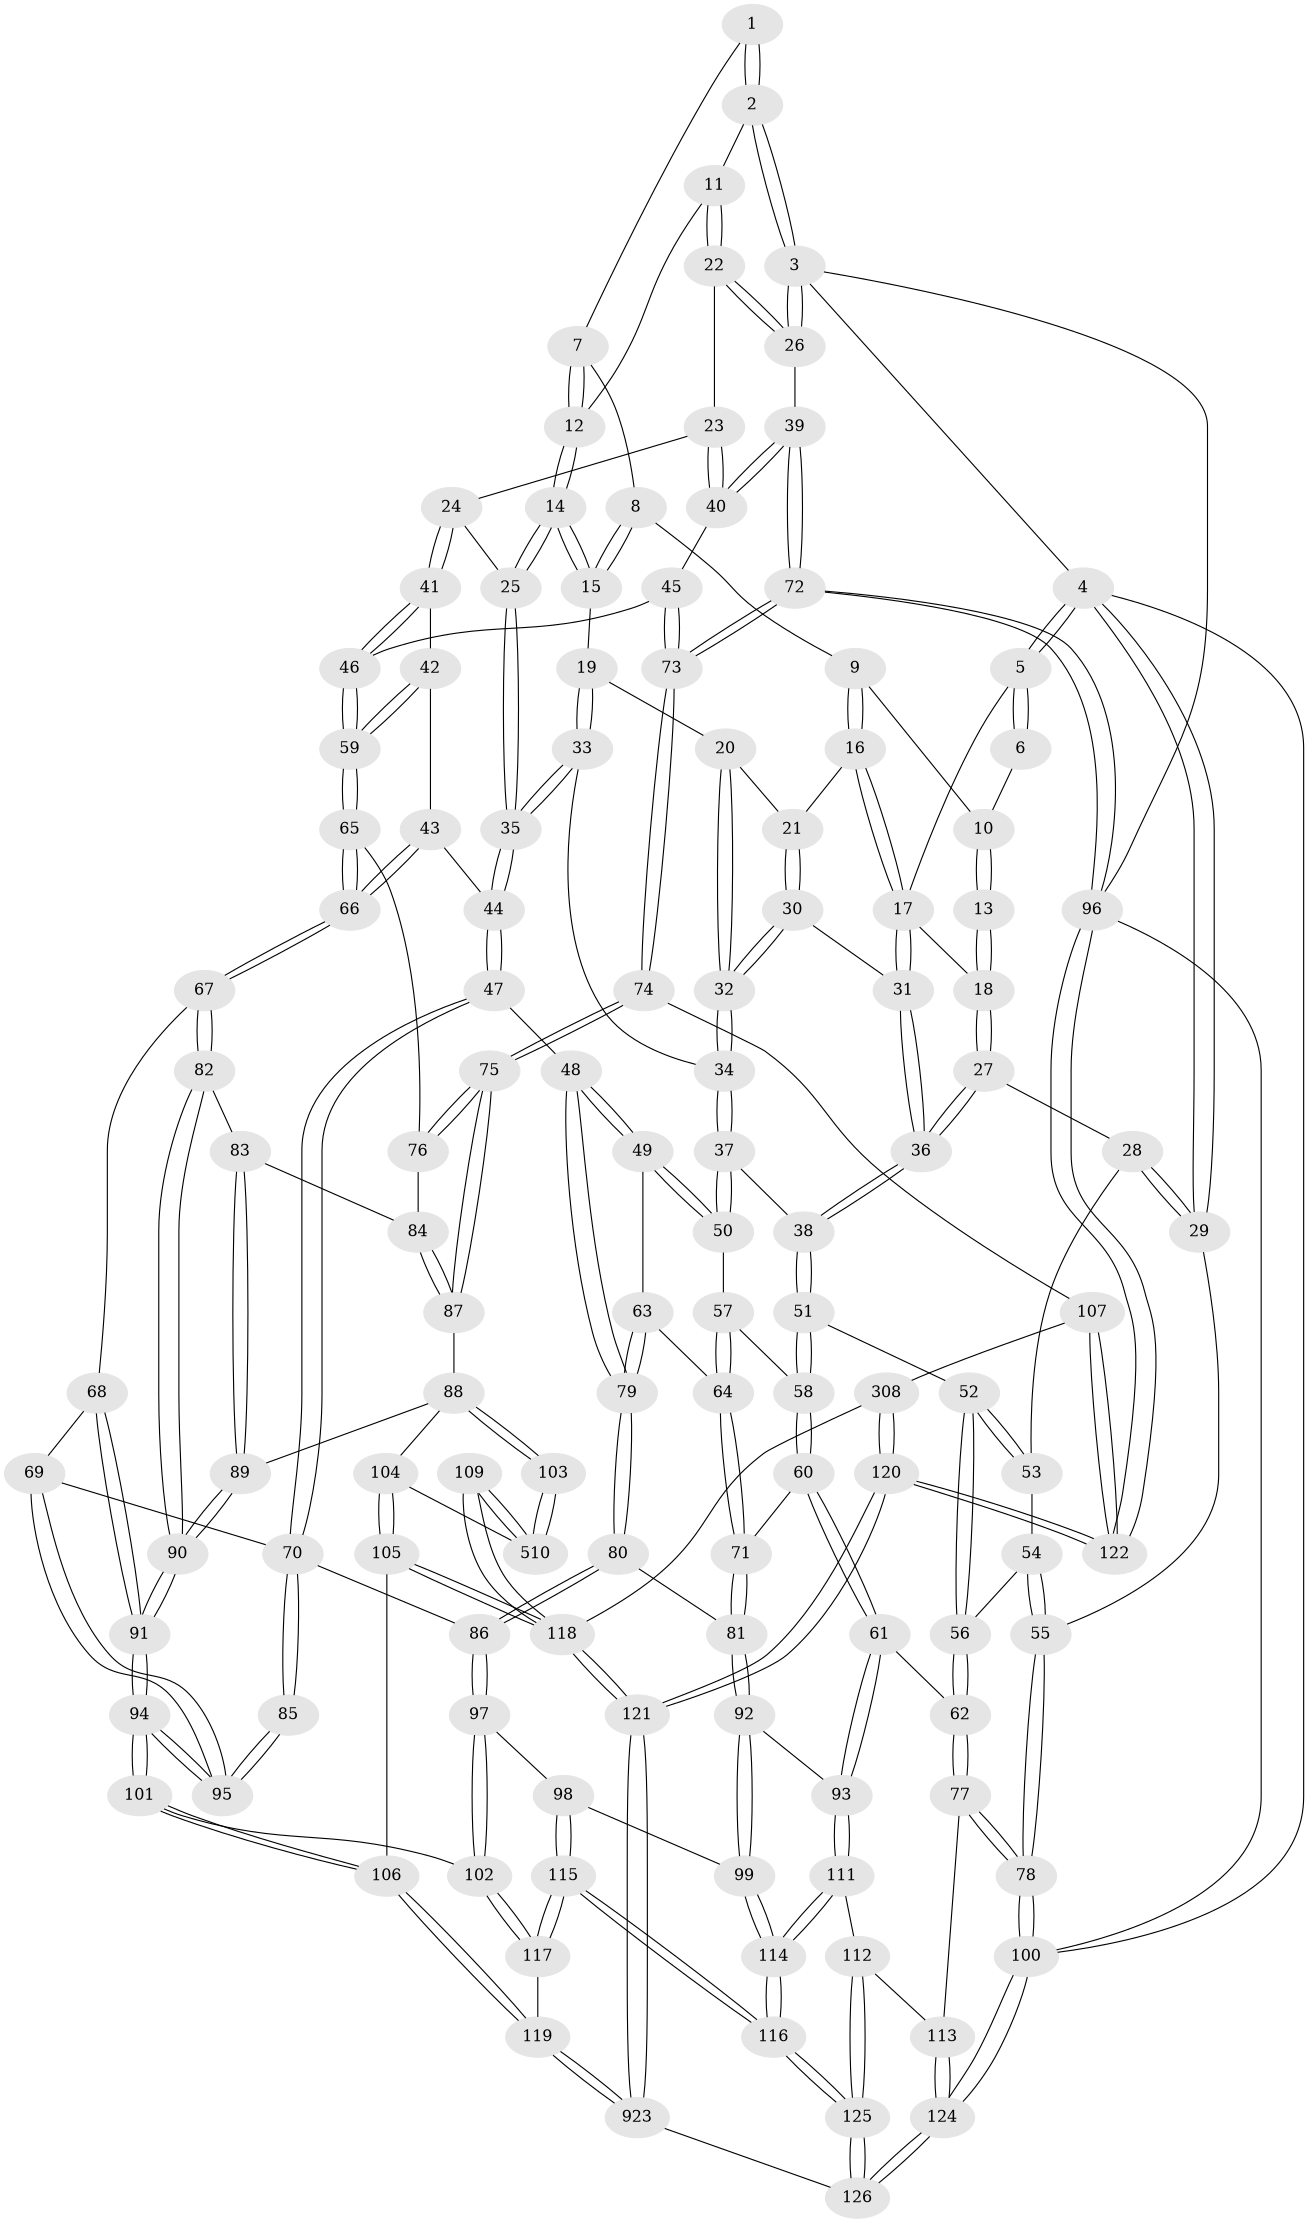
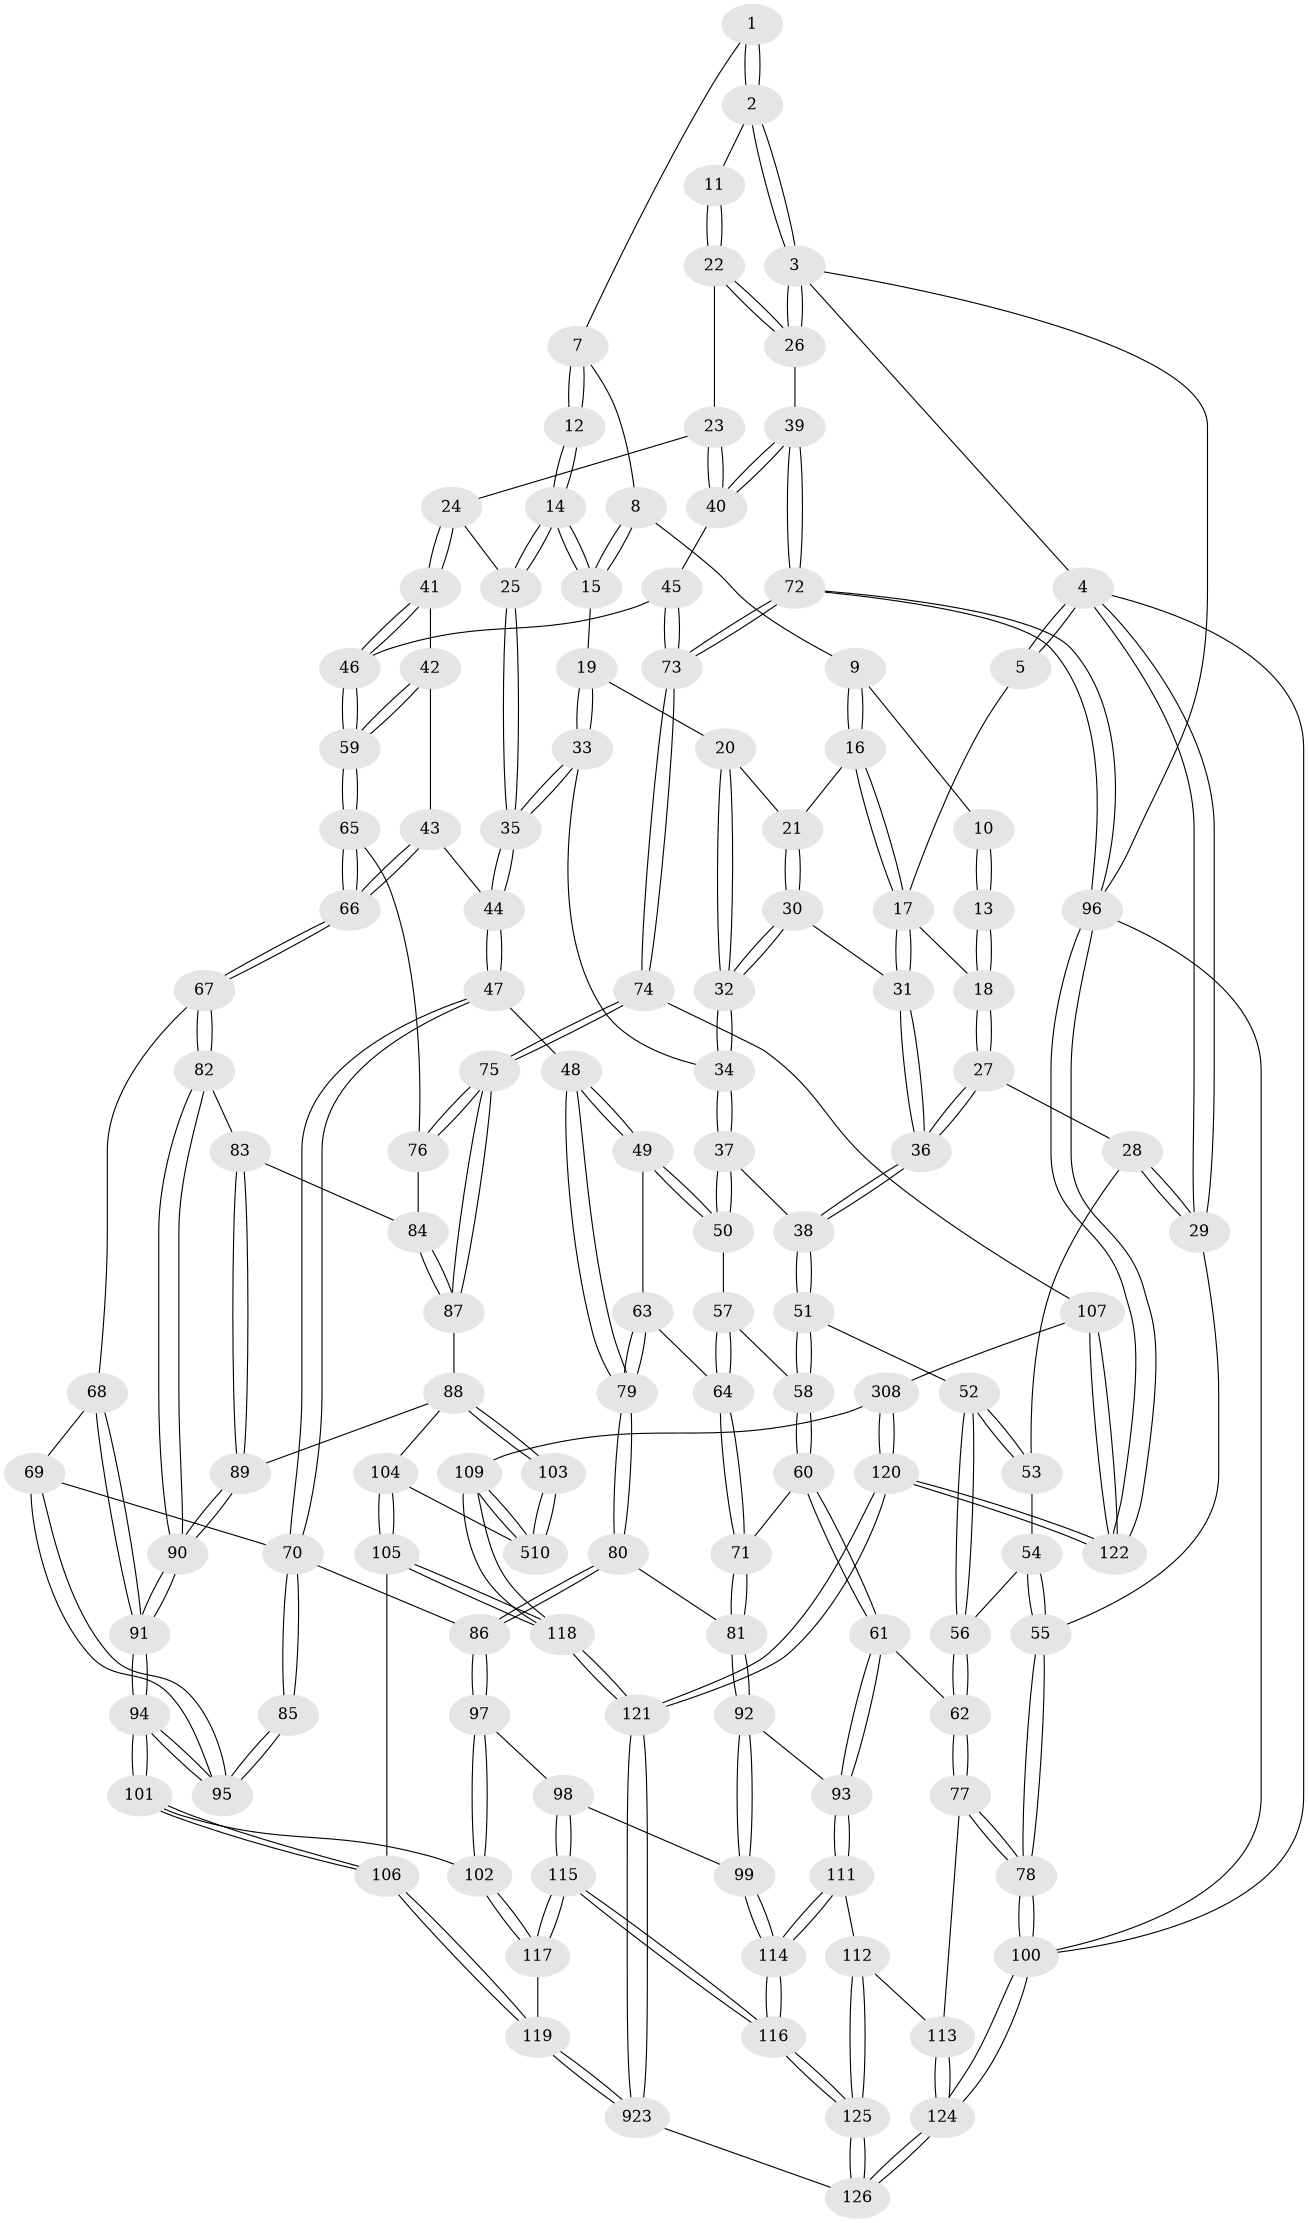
(646, 307) -> none
(1021, 749) -> none
(716, 1503) -> (678, 1433)
